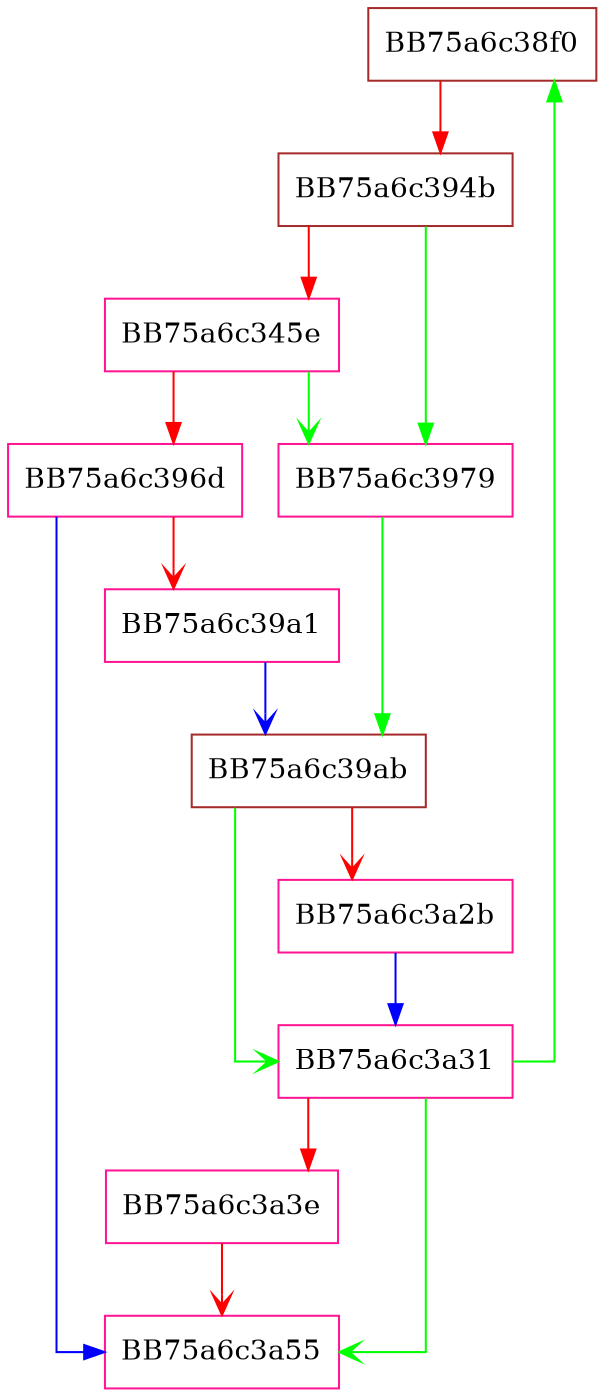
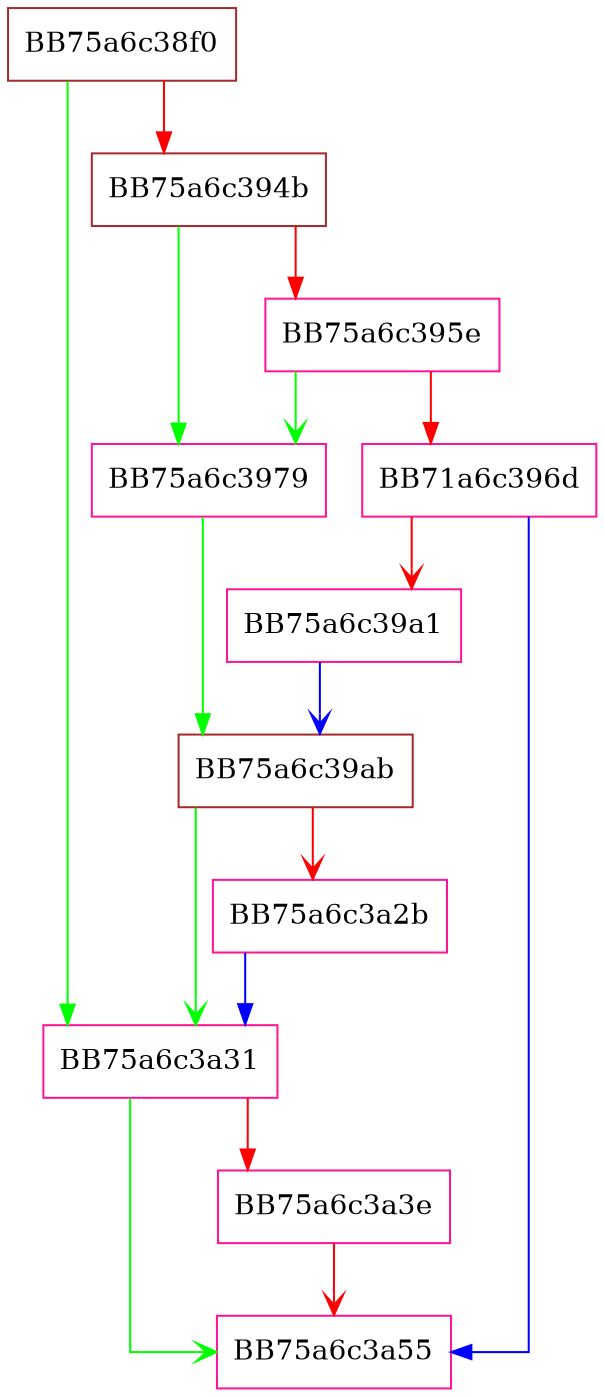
(222, 335) -> (382, 335)
(125, 480) -> (479, 480)
(554, 602) -> (68, 543)
